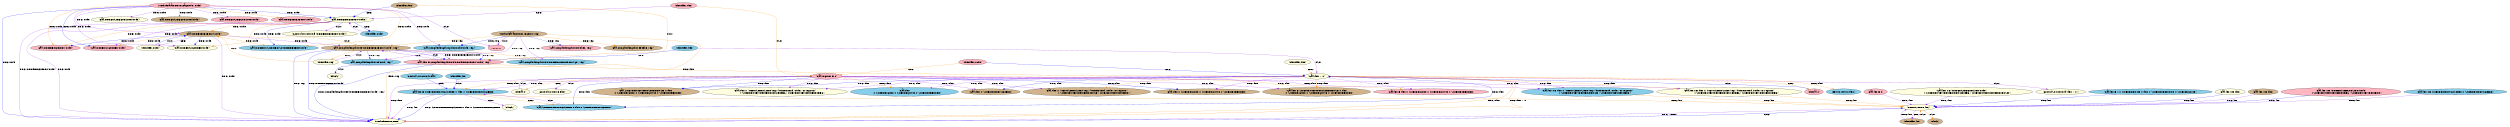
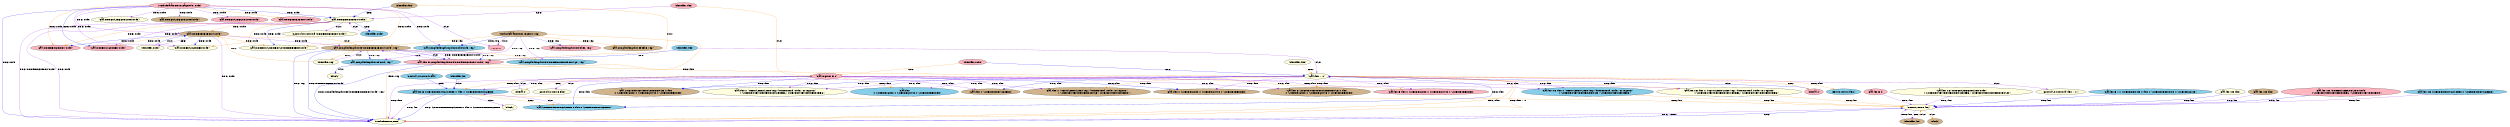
(279, 48) -> (279, 48)
